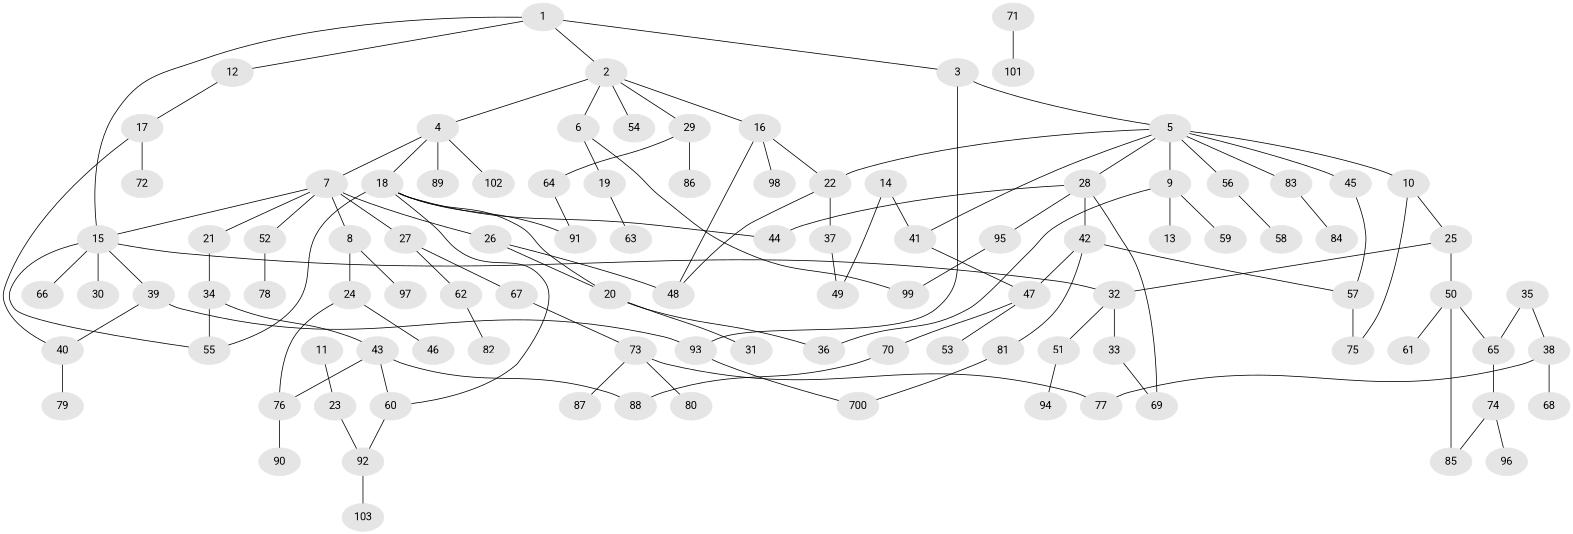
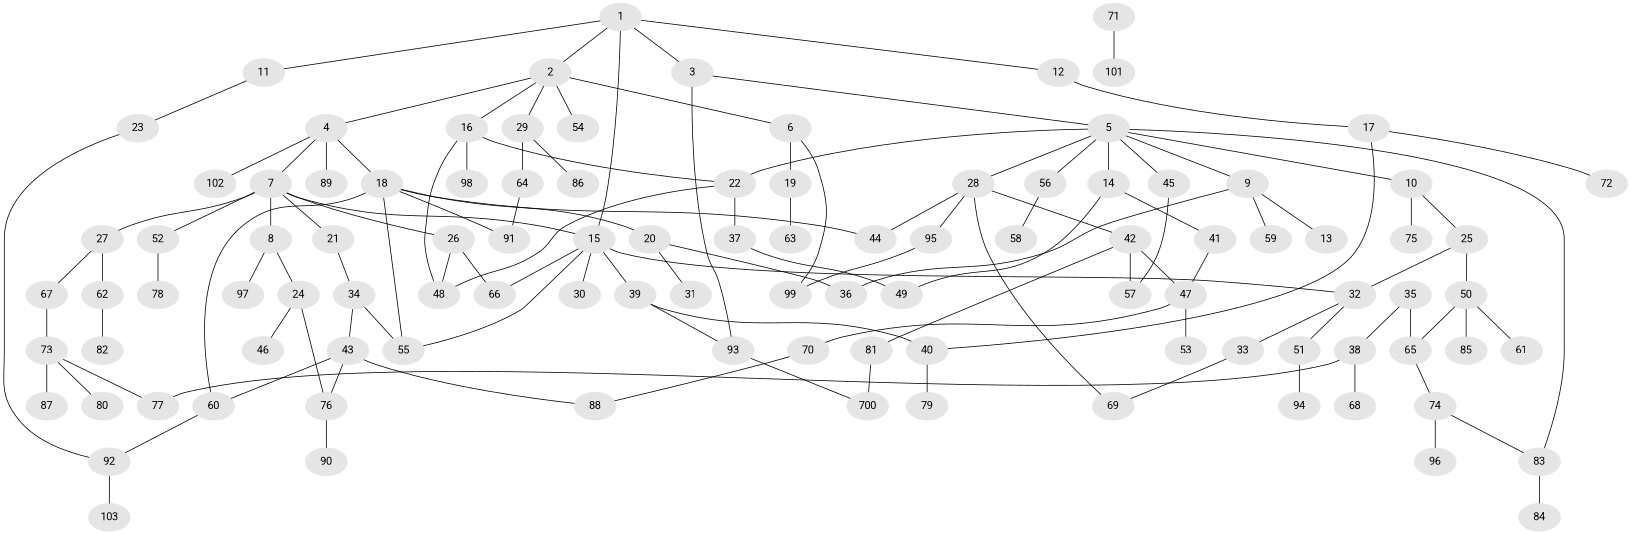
none -> (442, 45)
(1039, 178) -> (1109, 156)
(555, 269) -> (474, 267)
(1353, 323) -> none
(1472, 434) -> (1487, 434)
